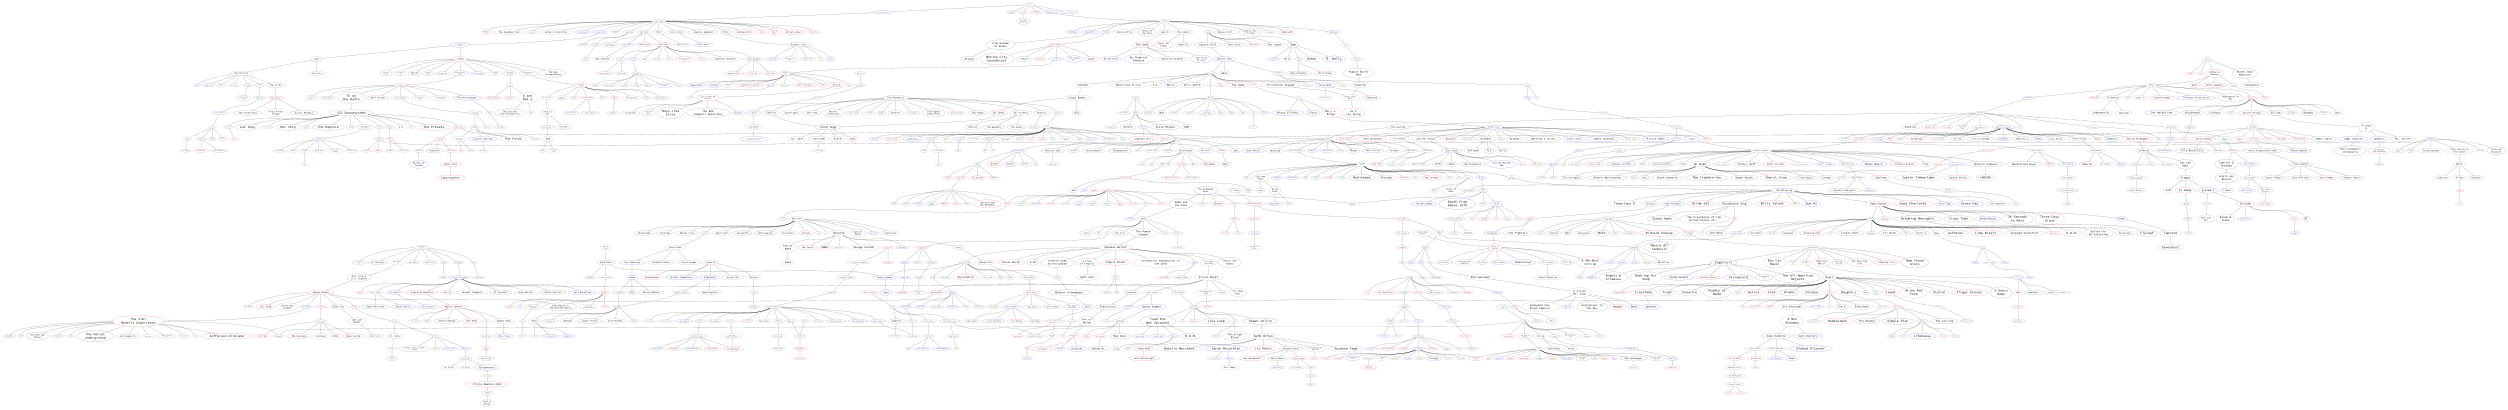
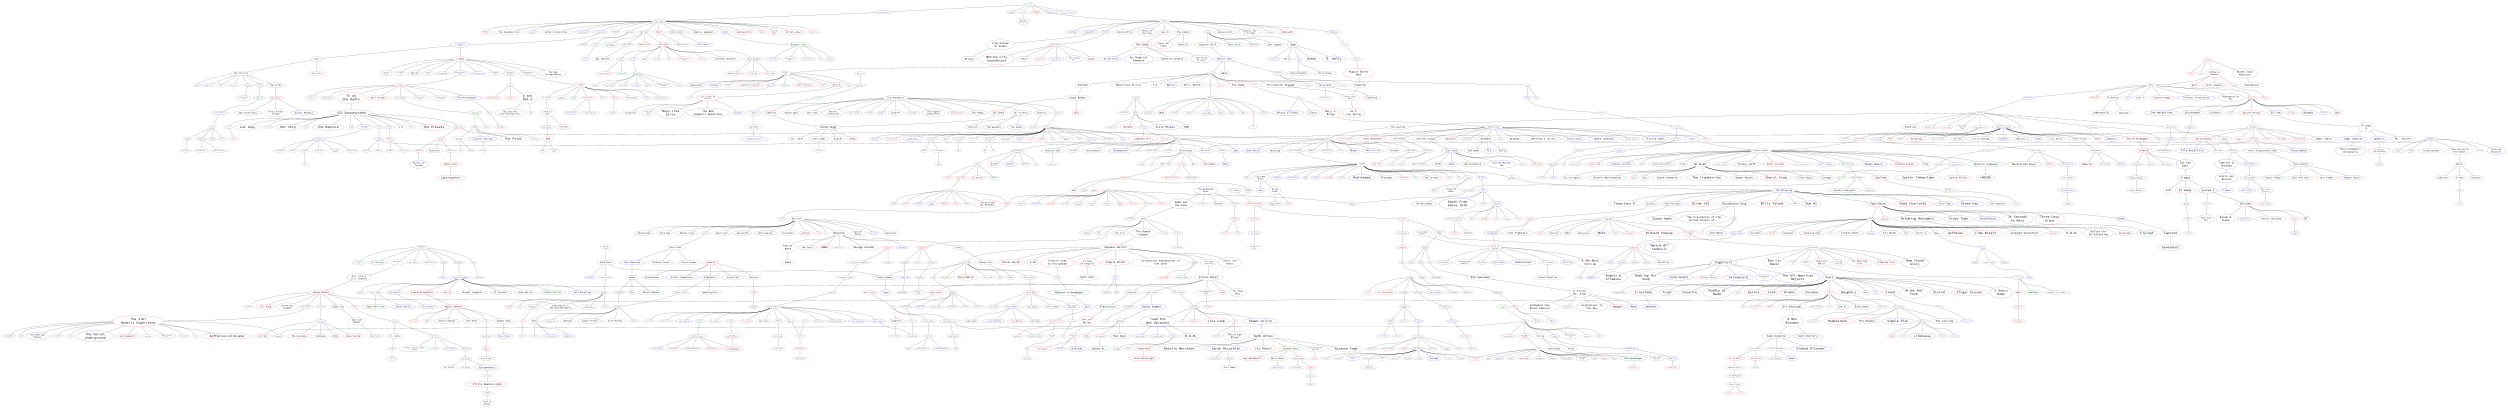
none -> (2271, 219)
